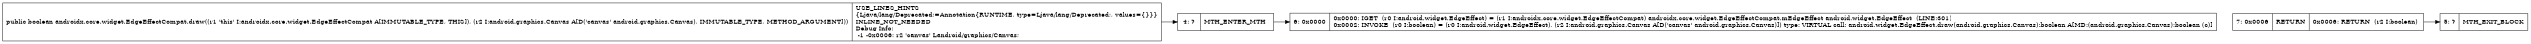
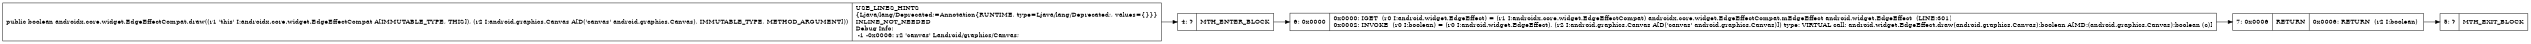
(1235, 22) -> (1235, 22)
none -> (2222, 22)
